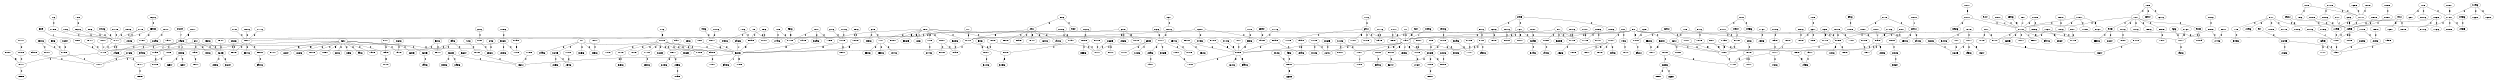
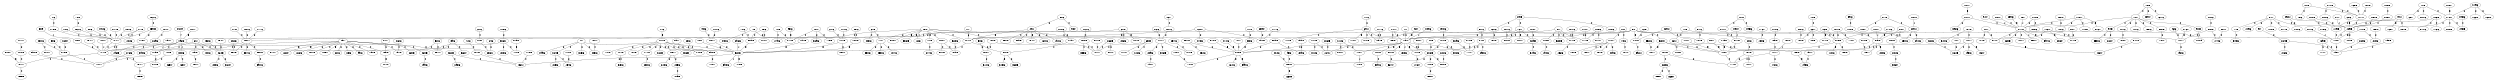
(343, 41) -> (343, 41)
(444, 65) -> none
none -> (1015, 65)
